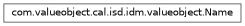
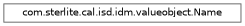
(122, 13) -> (122, 13)
